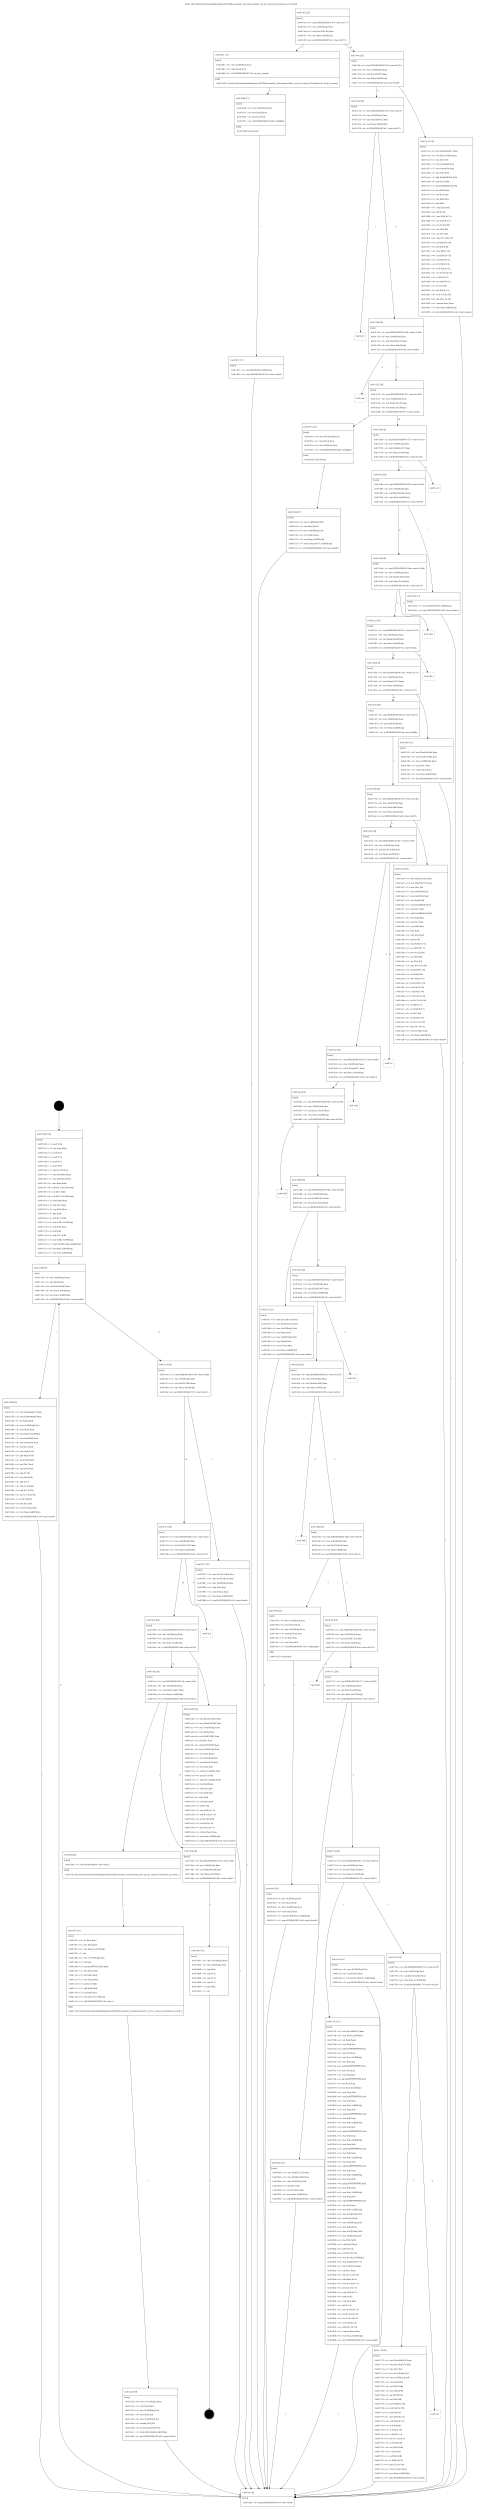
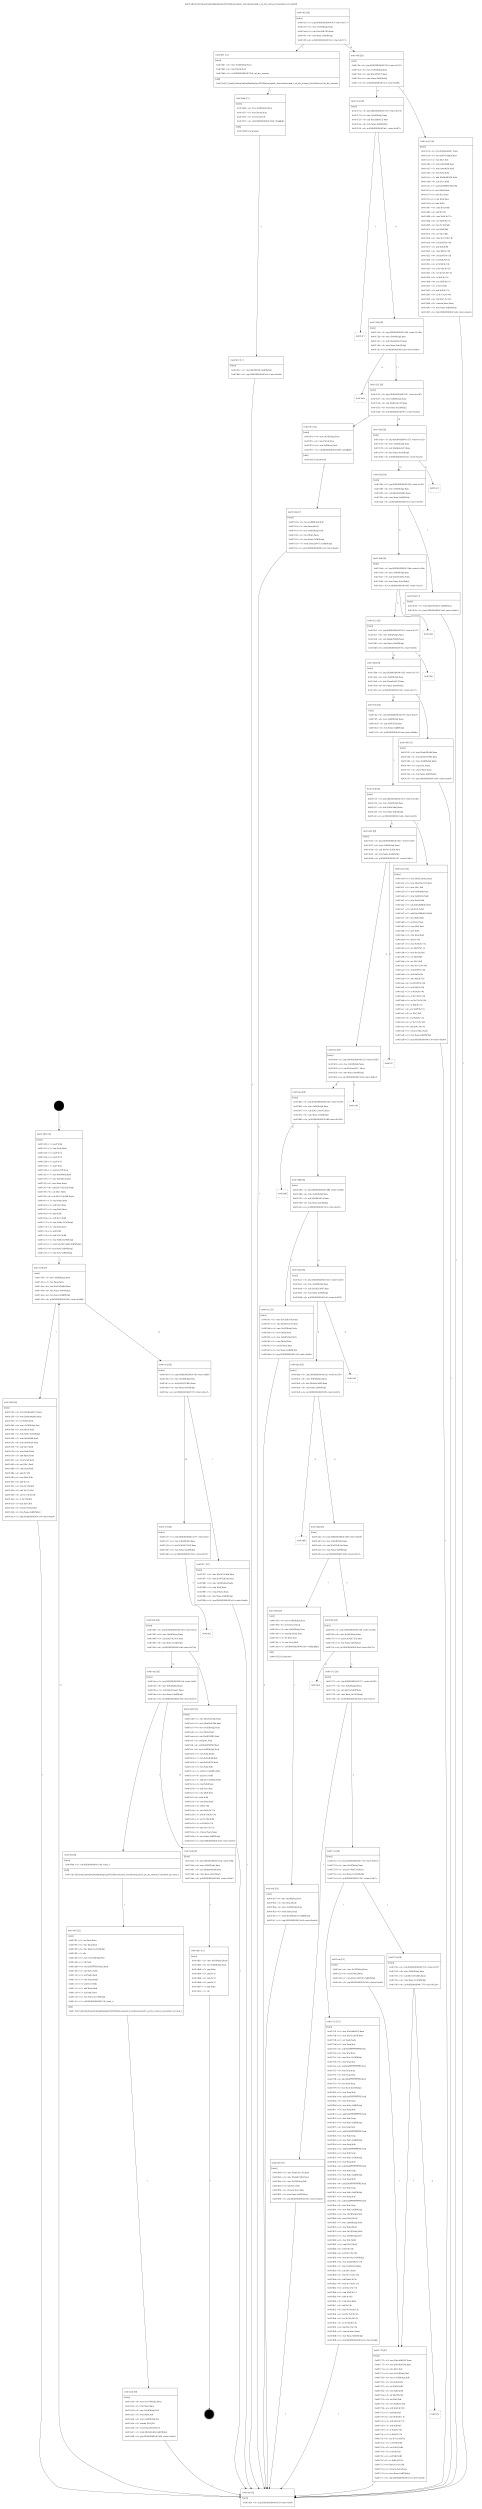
(178, 1587) -> none
(383, 2265) -> (394, 2164)
